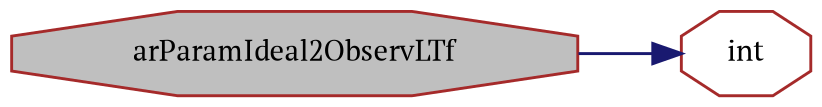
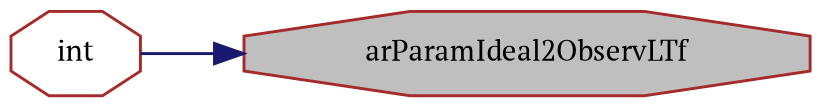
(615, 54) -> (177, 54)
